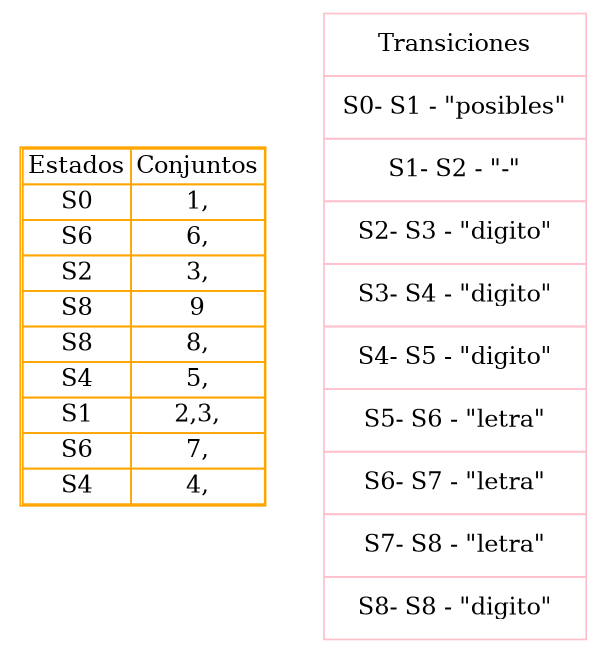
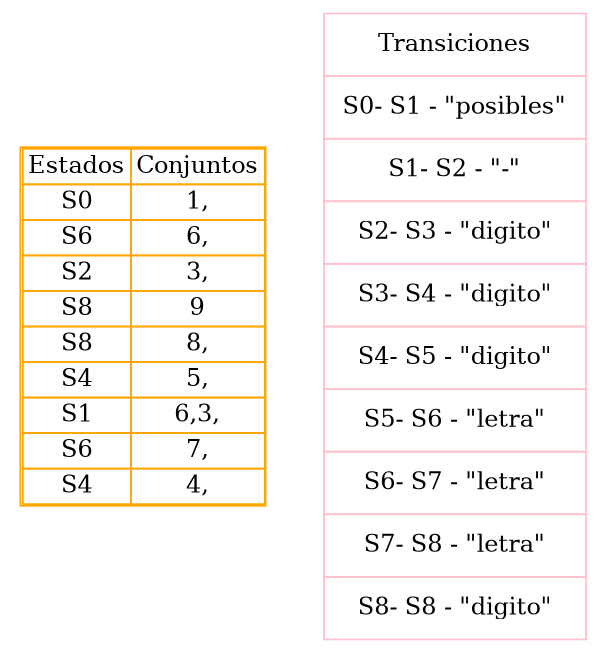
(198, 414) -> (198, 414)
